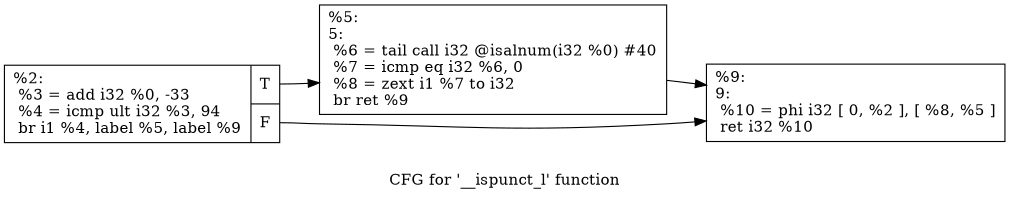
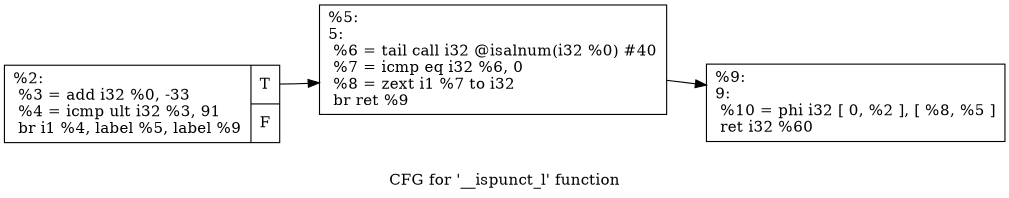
(117, 112) -> (117, 112)
(764, 127) -> (764, 127)
(487, 128) -> none
